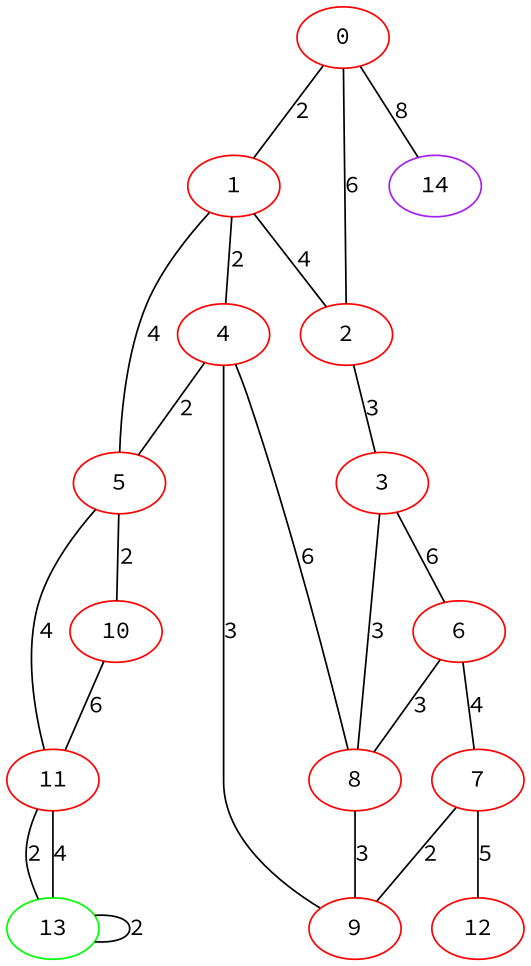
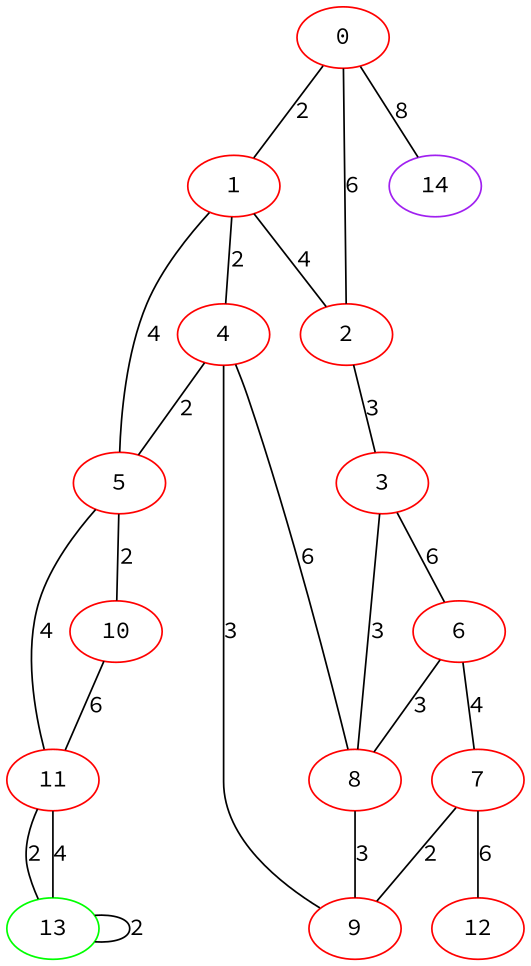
(486, 854) -> (486, 854)
